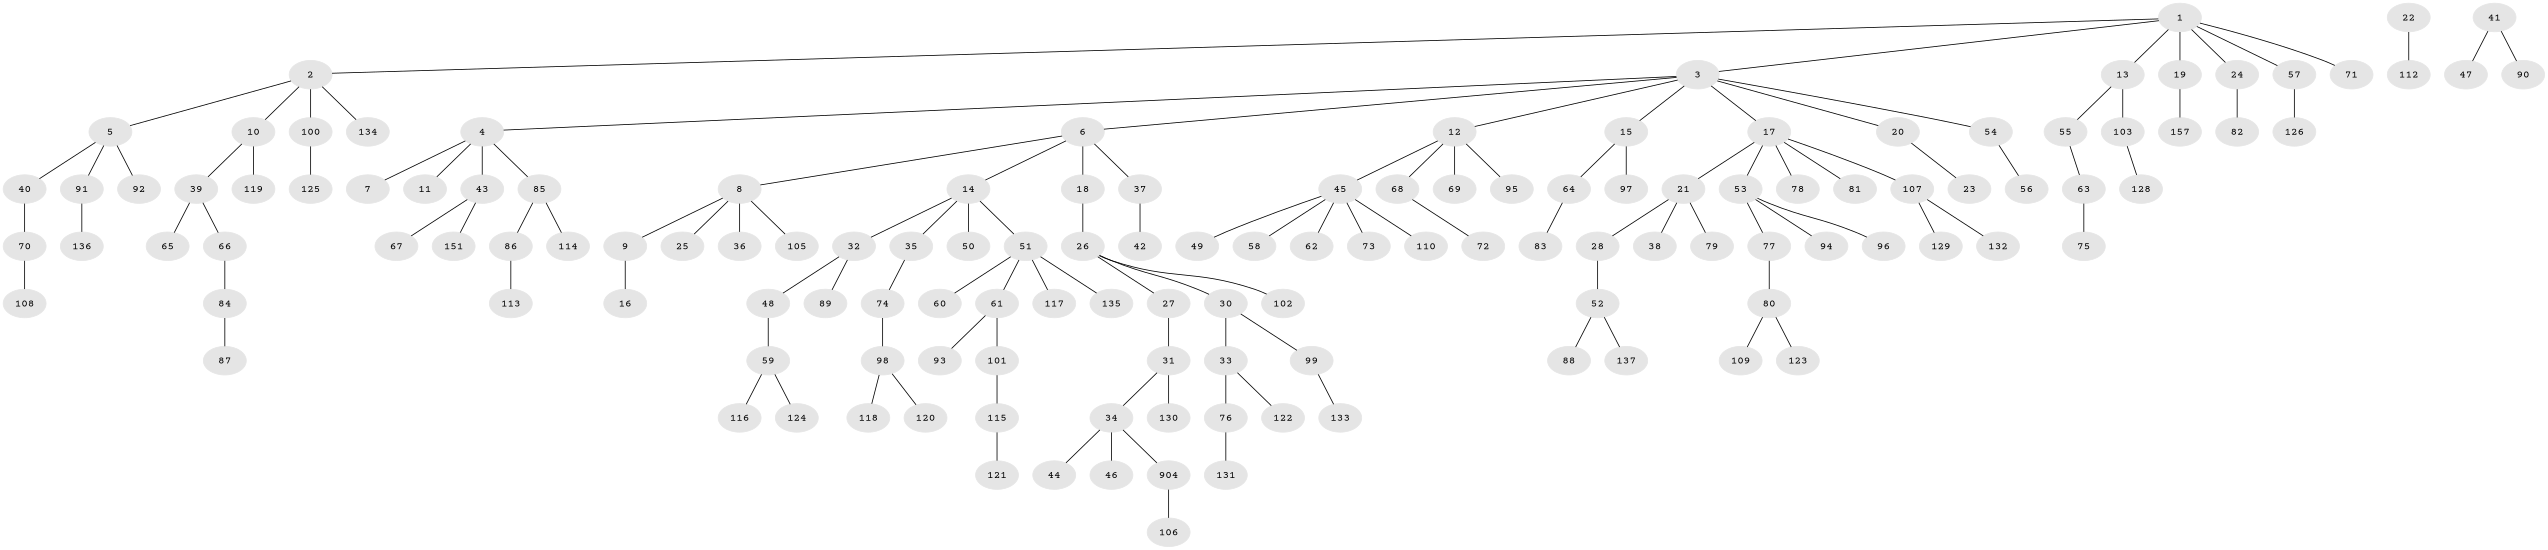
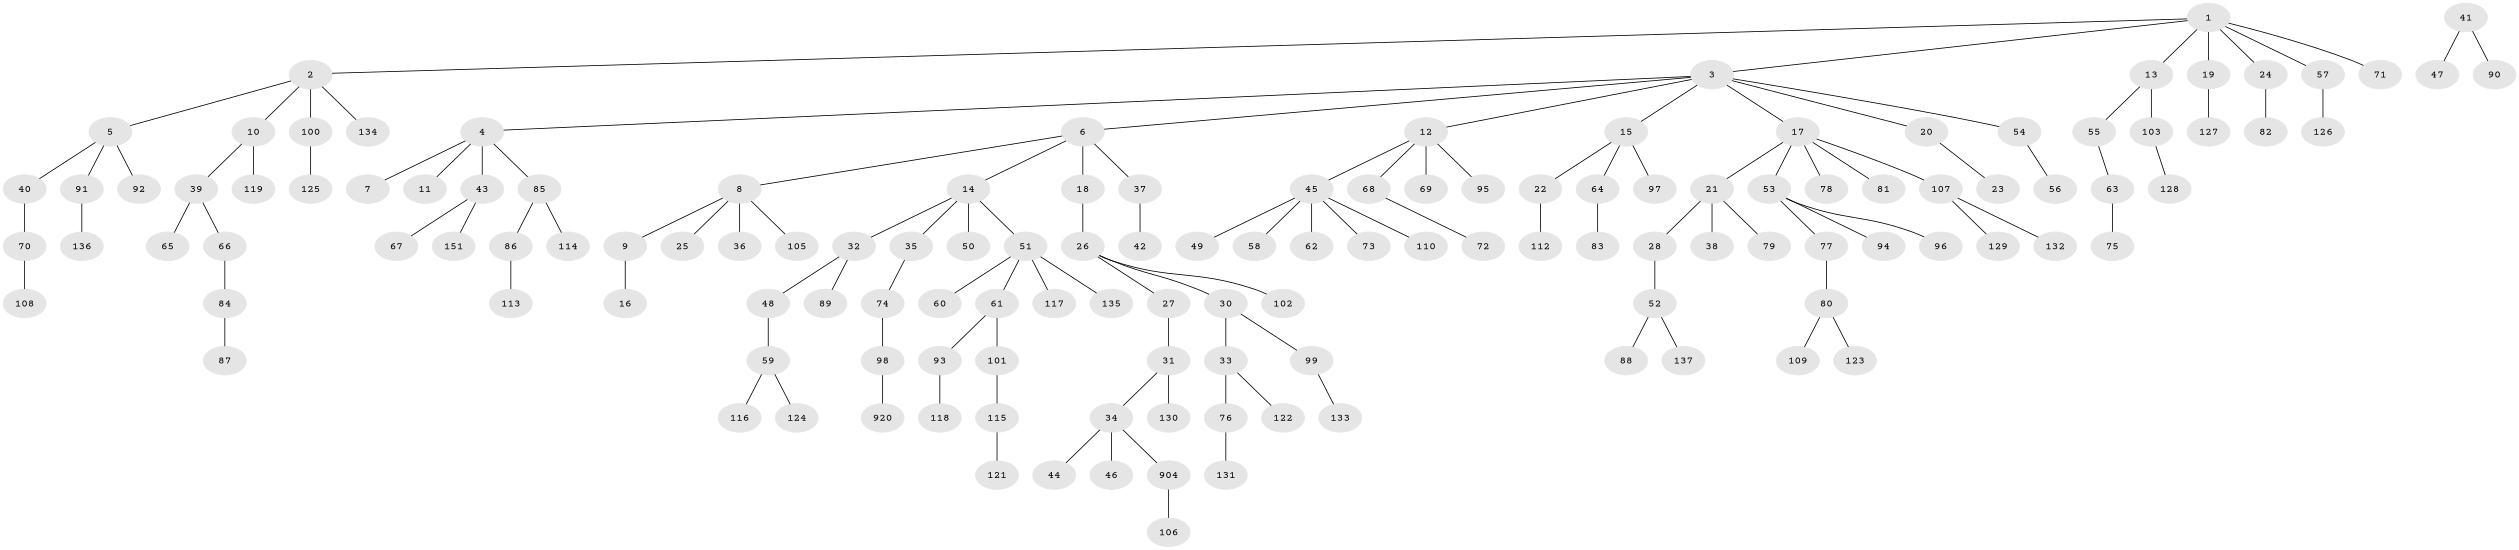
(2180, 132) -> (2209, 132)
none -> (1583, 161)
(875, 389) -> (940, 389)
(926, 418) -> (883, 418)
